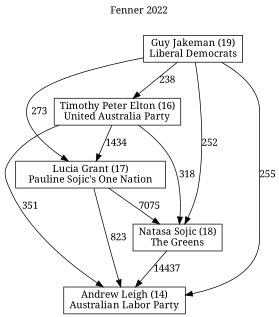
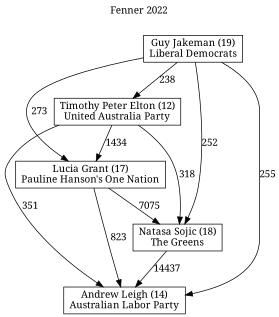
(117, 112) -> (117, 112)
(91, 175) -> (91, 175)
